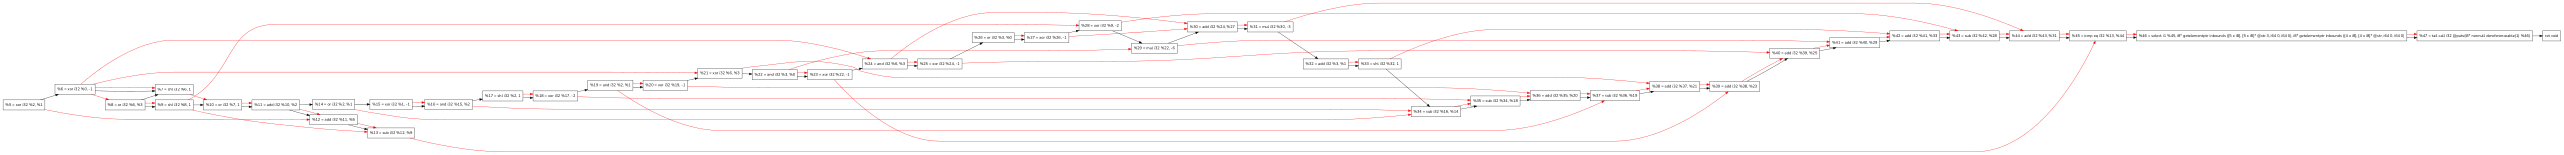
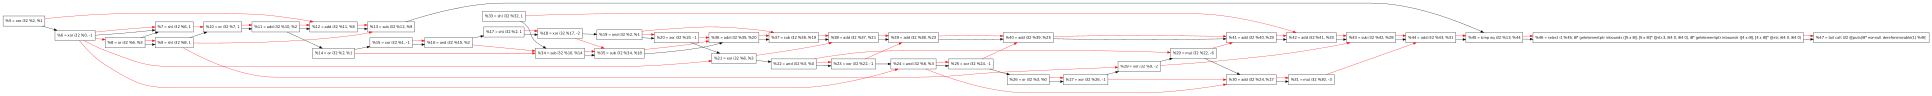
(2552, 36) -> none
(1326, 64) -> none
(1276, 152) -> (944, 3)
